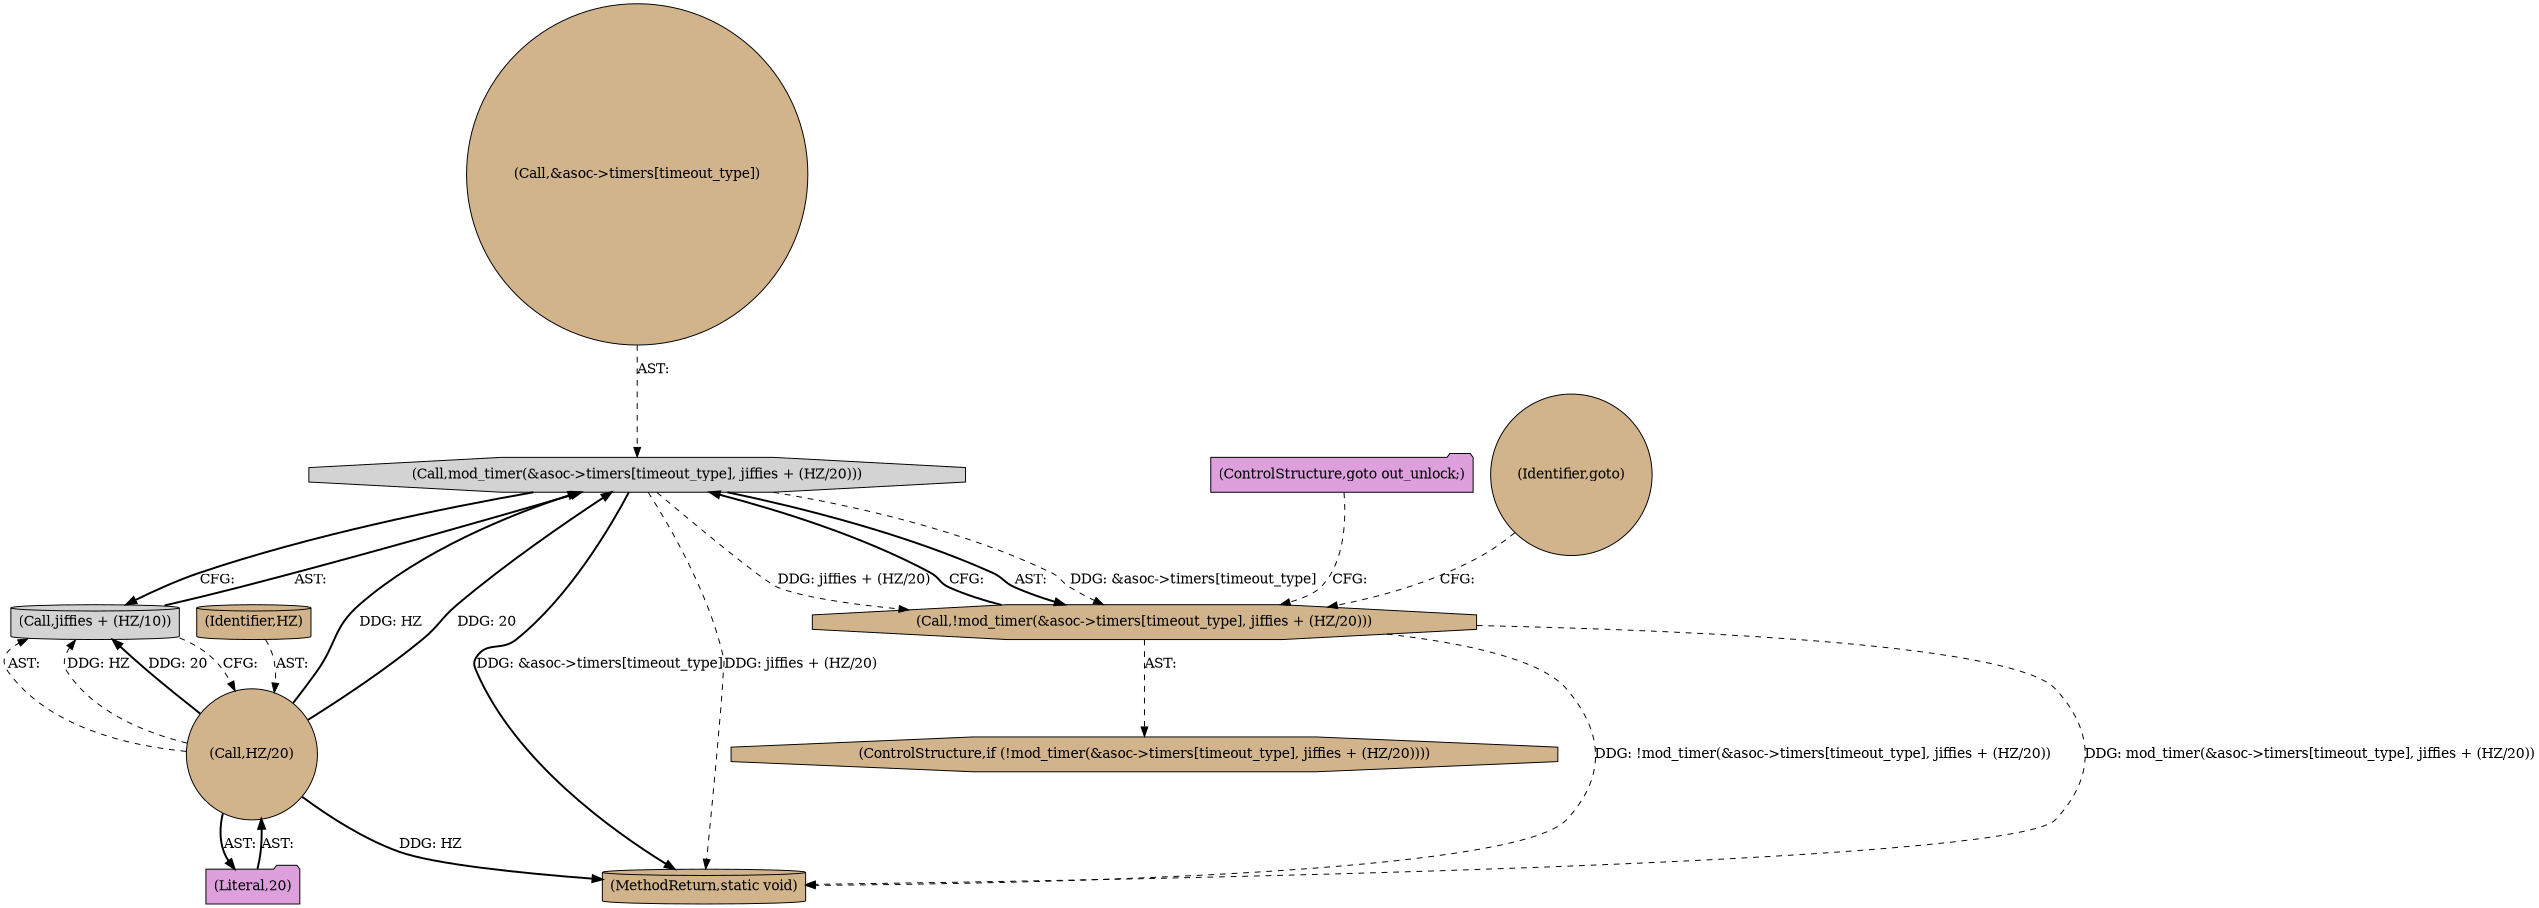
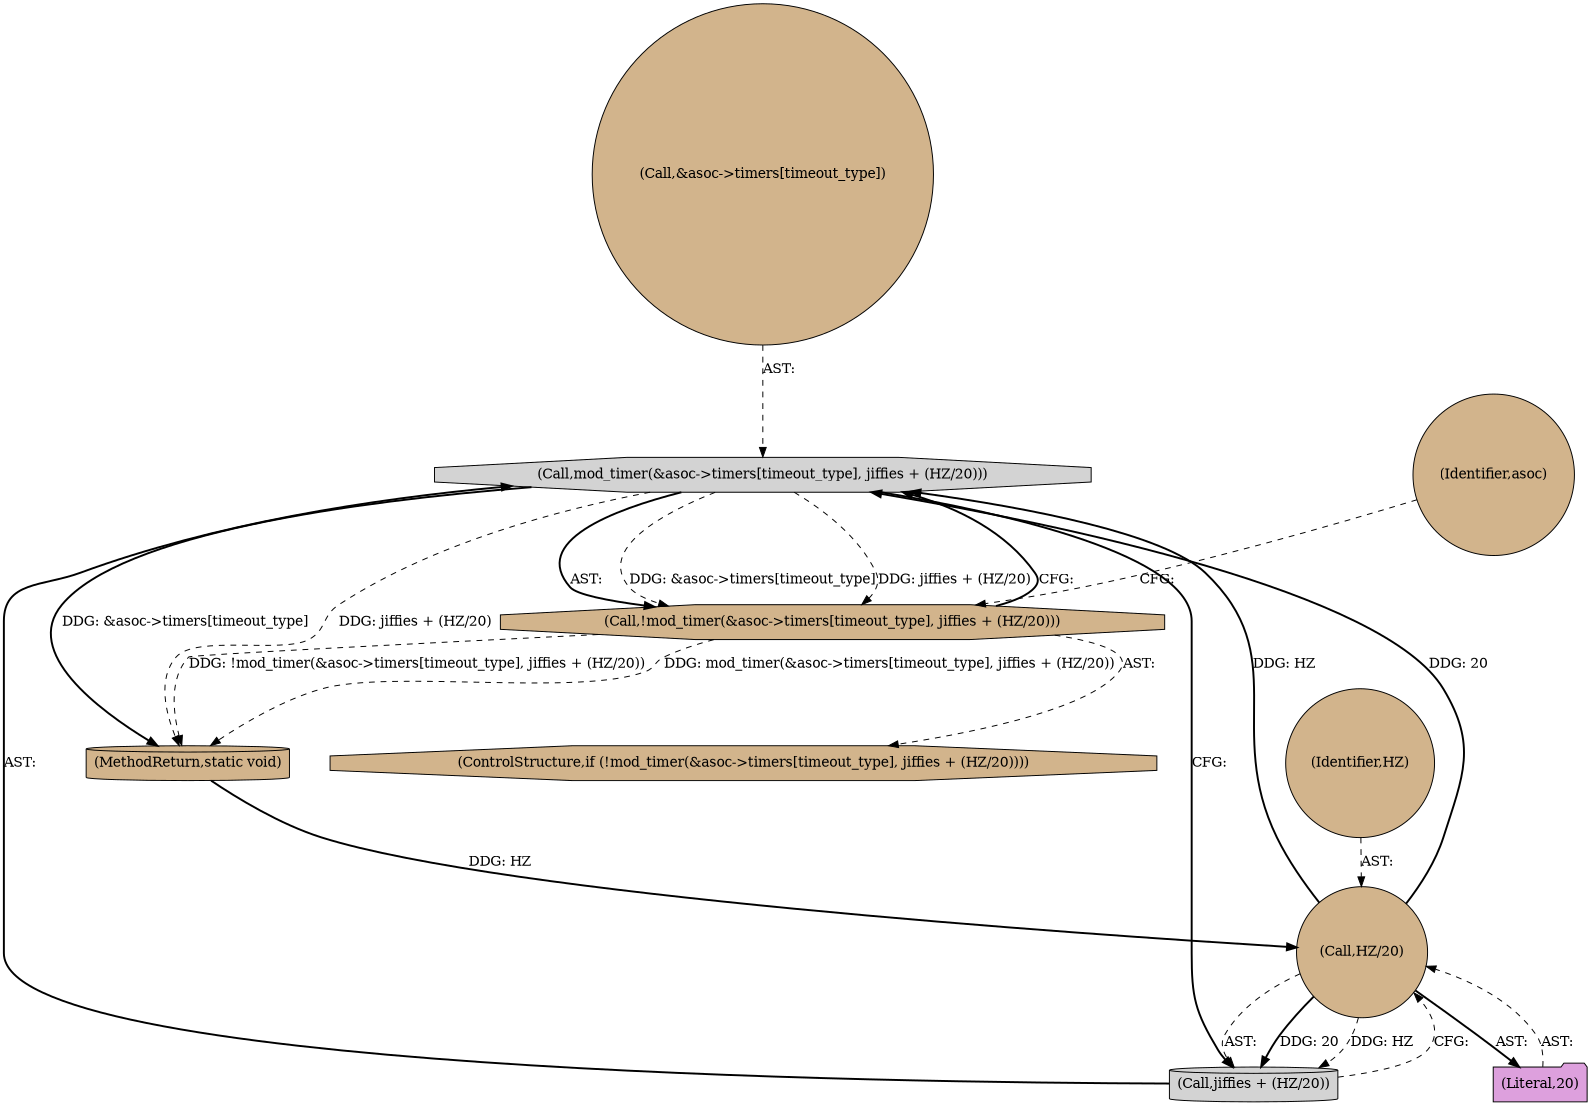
(1342, 475) -> none
(1571, 475) -> (1494, 475)
(95, 622) -> (1254, 1084)
(254, 622) -> (1360, 763)
(261, 849) -> (1505, 1004)
(440, 861) -> (740, 903)
